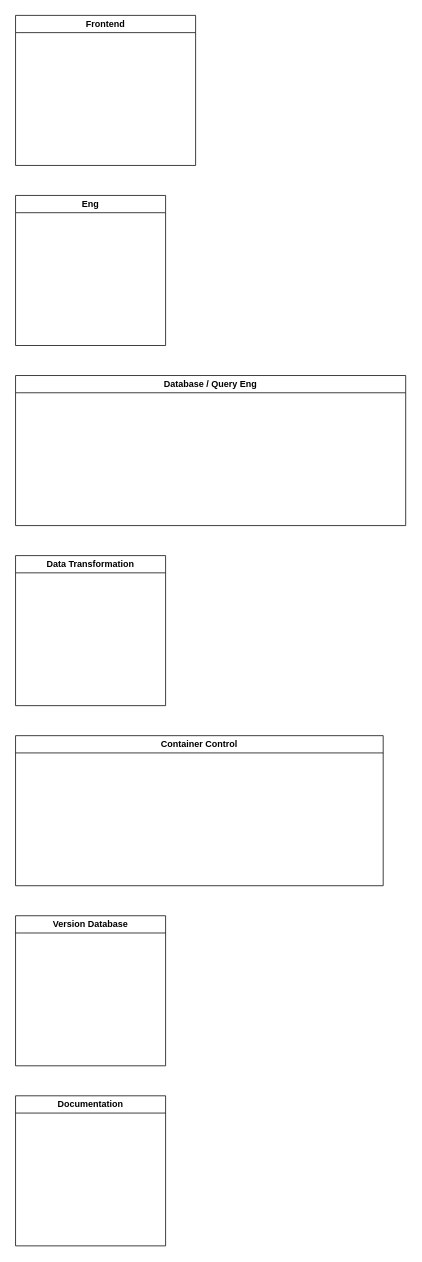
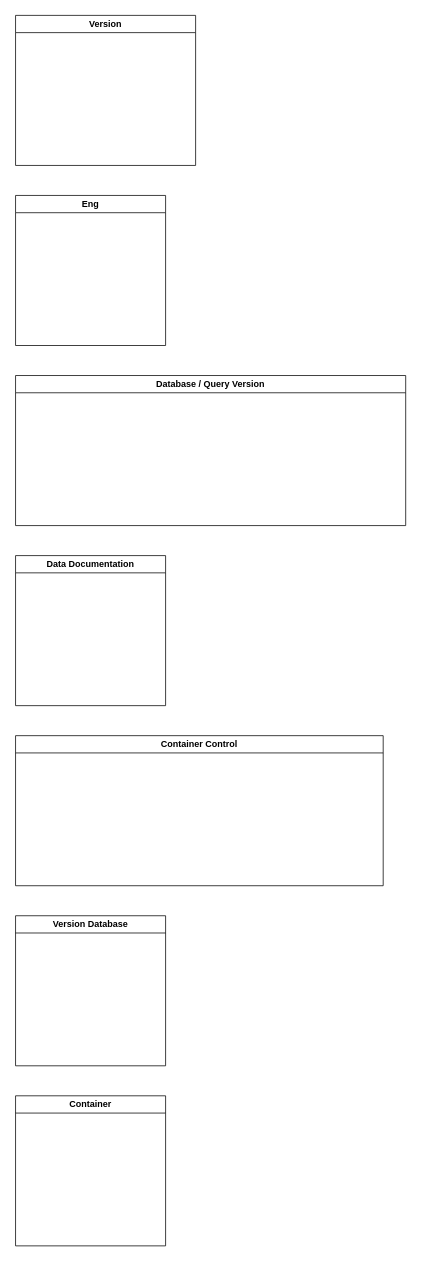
(105, 24) -> (105, 24)
(210, 384) -> (210, 384)
(90, 564) -> (90, 564)
(90, 1104) -> (90, 1104)
